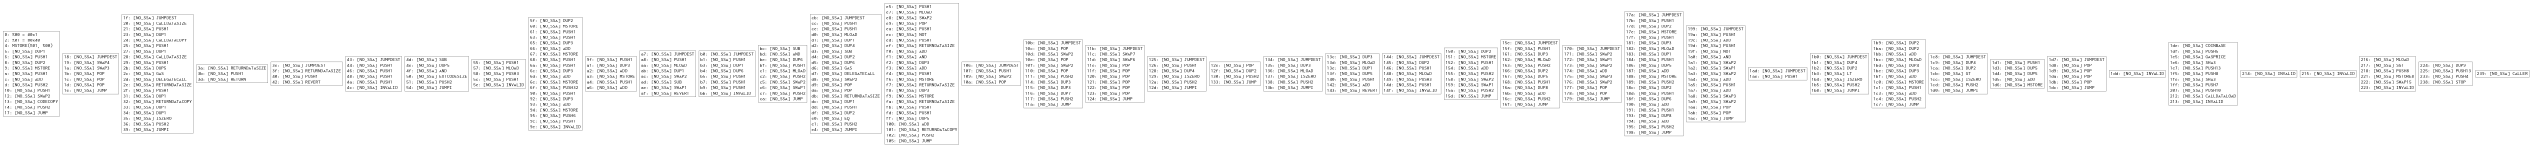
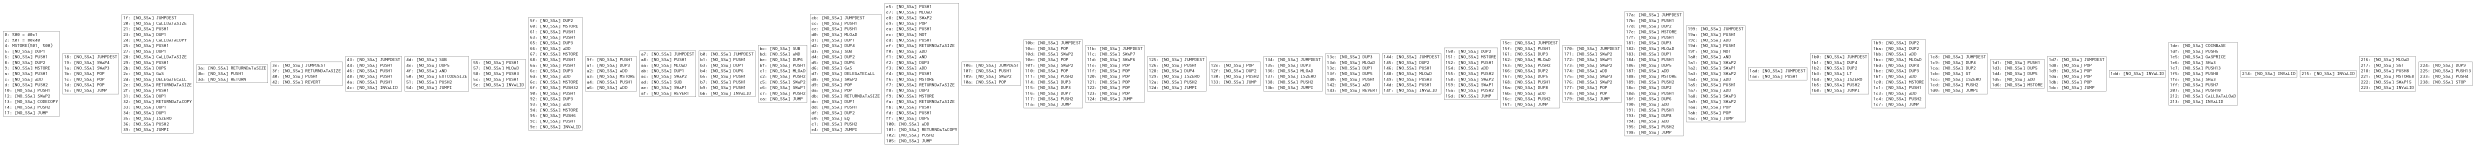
(2502, 74) -> none
